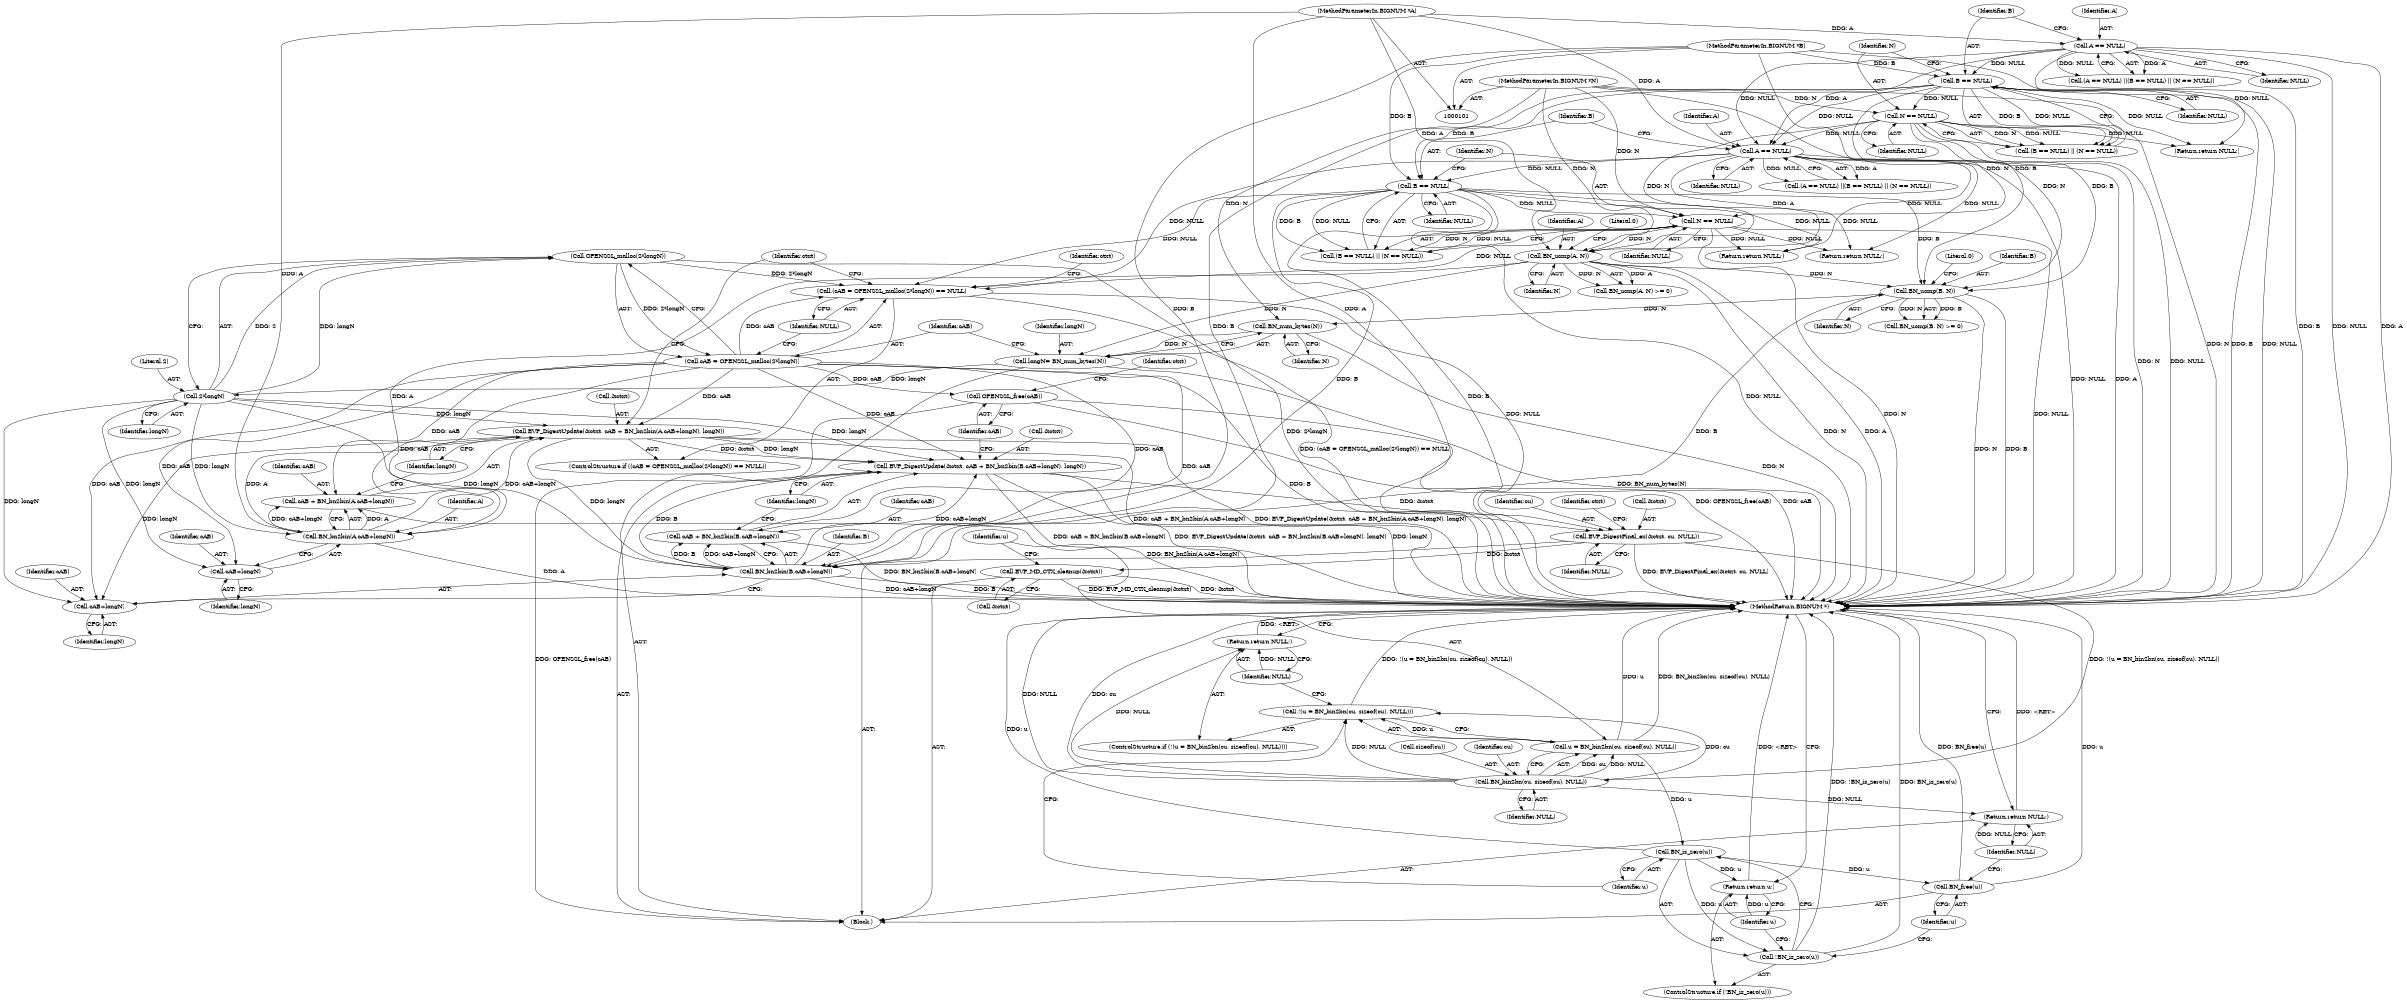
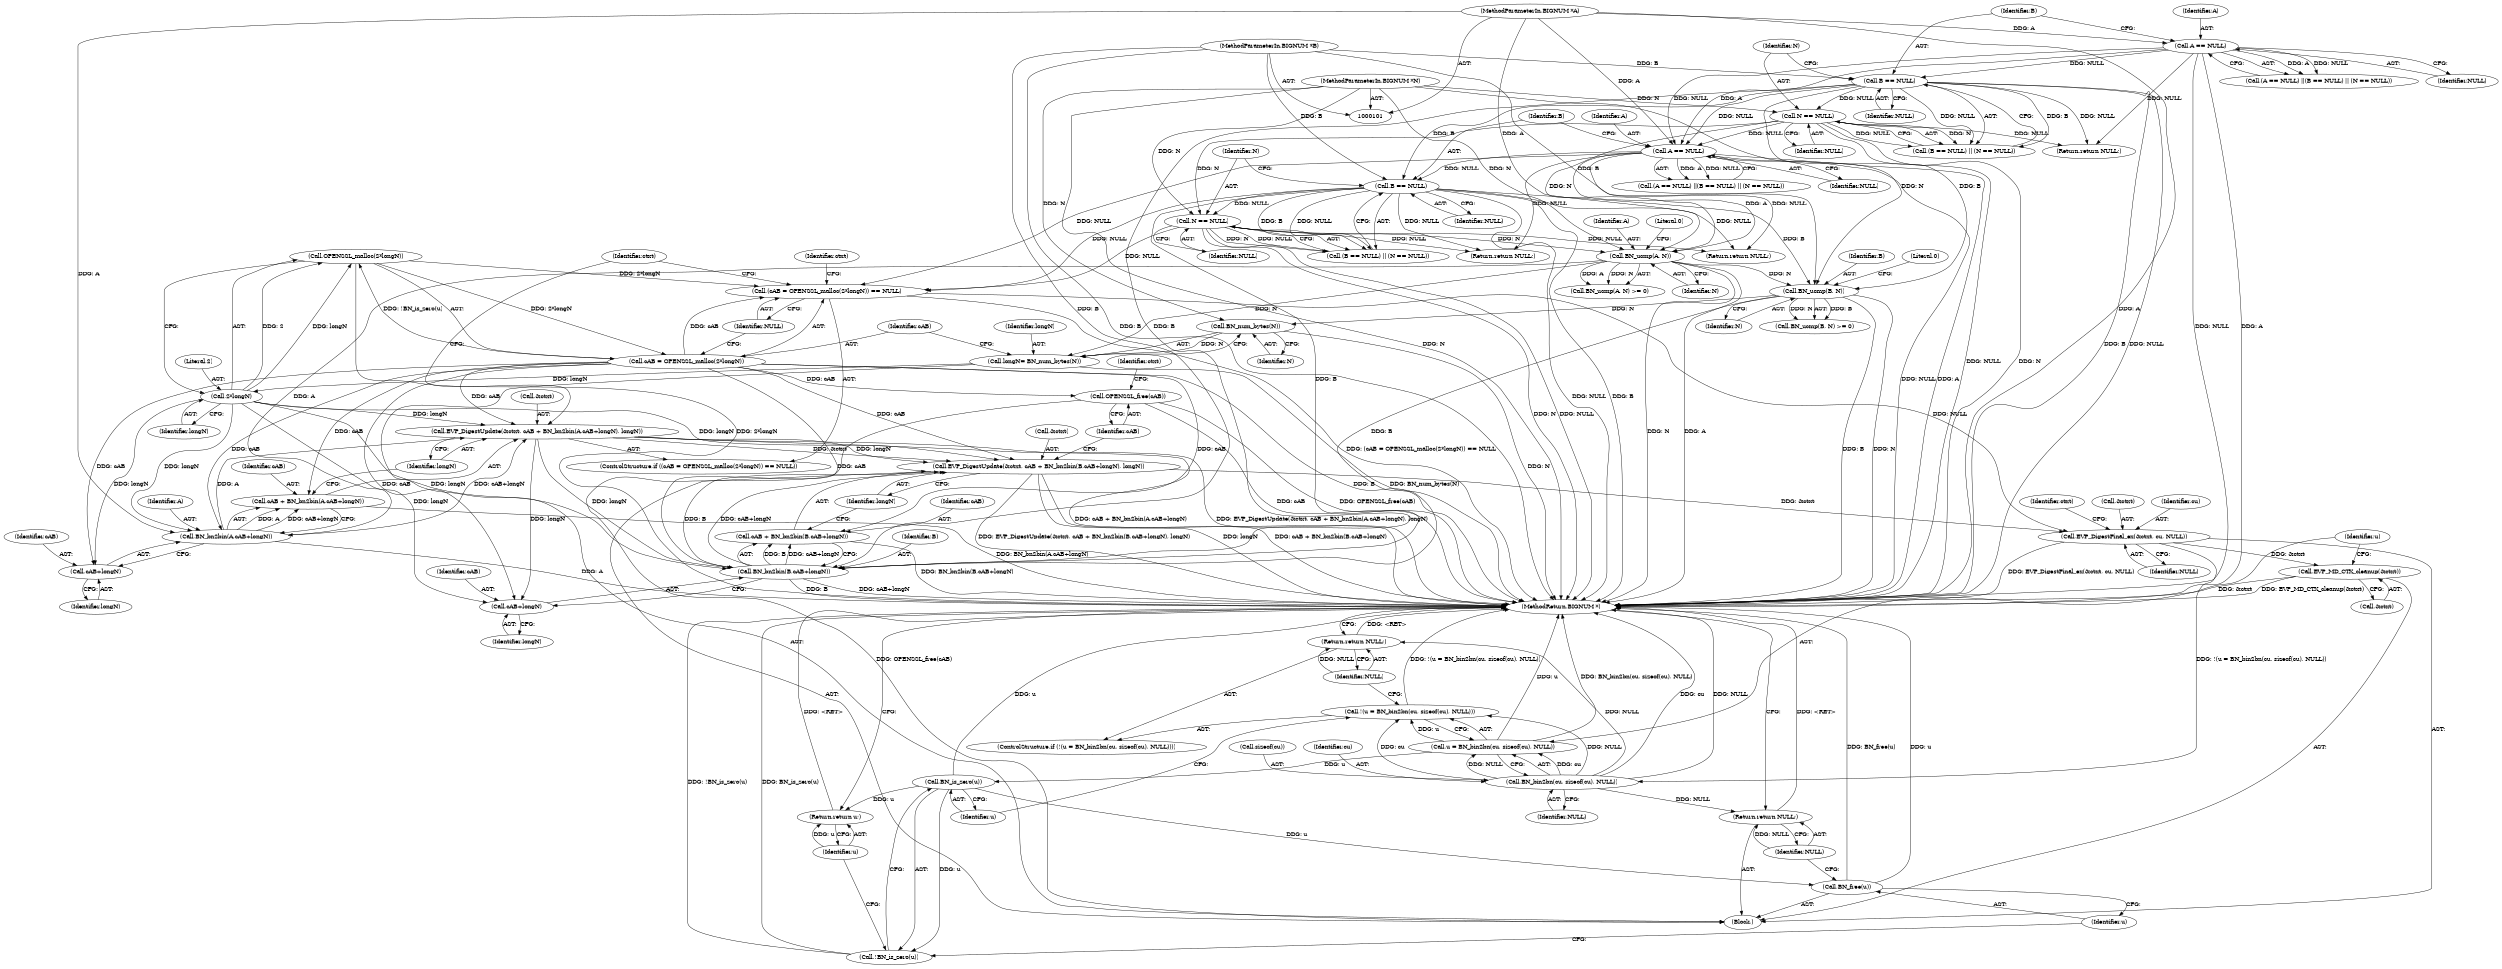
(699, 309) -> (413, 309)
(1717, 992) -> none
